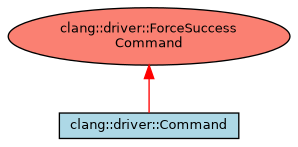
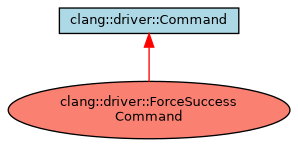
(149, 96) -> (149, 64)
